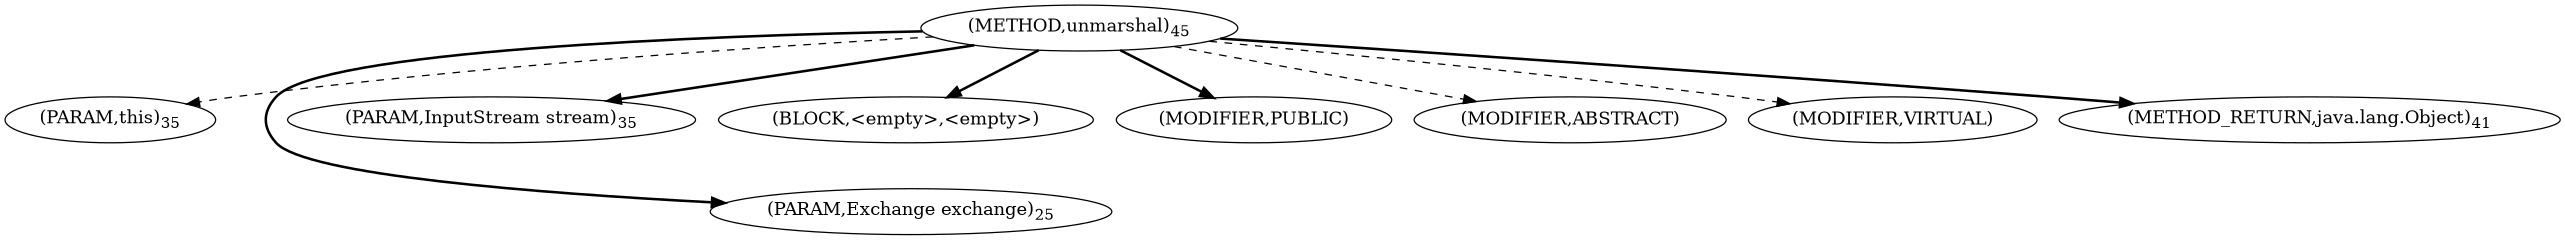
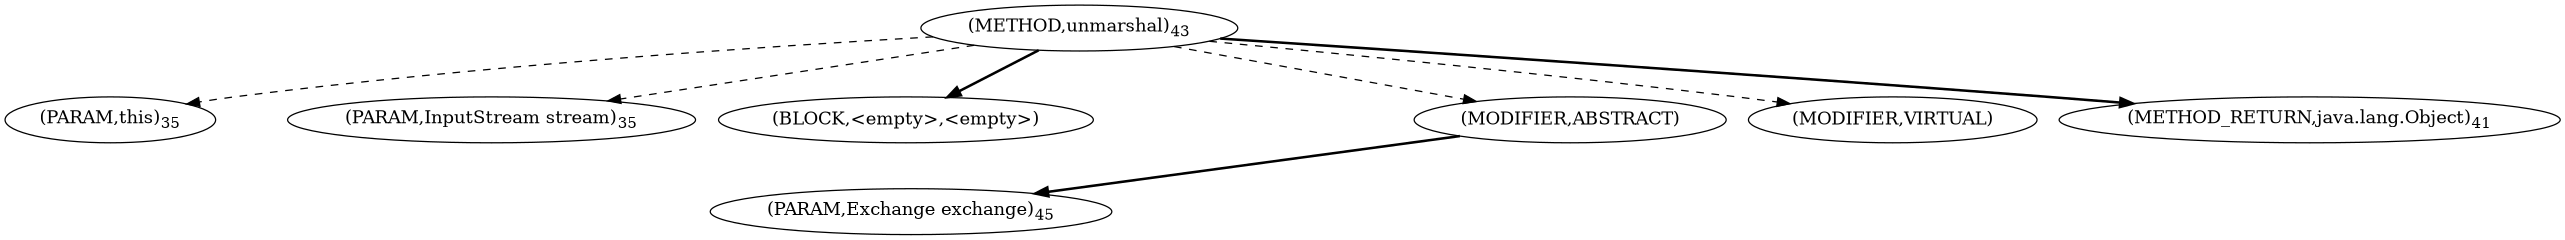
(1181, 26) -> (1181, 26)
(351, 71) -> (1254, 164)
(797, 72) -> (797, 72)
(1254, 120) -> none
(1045, 210) -> (1045, 210)
